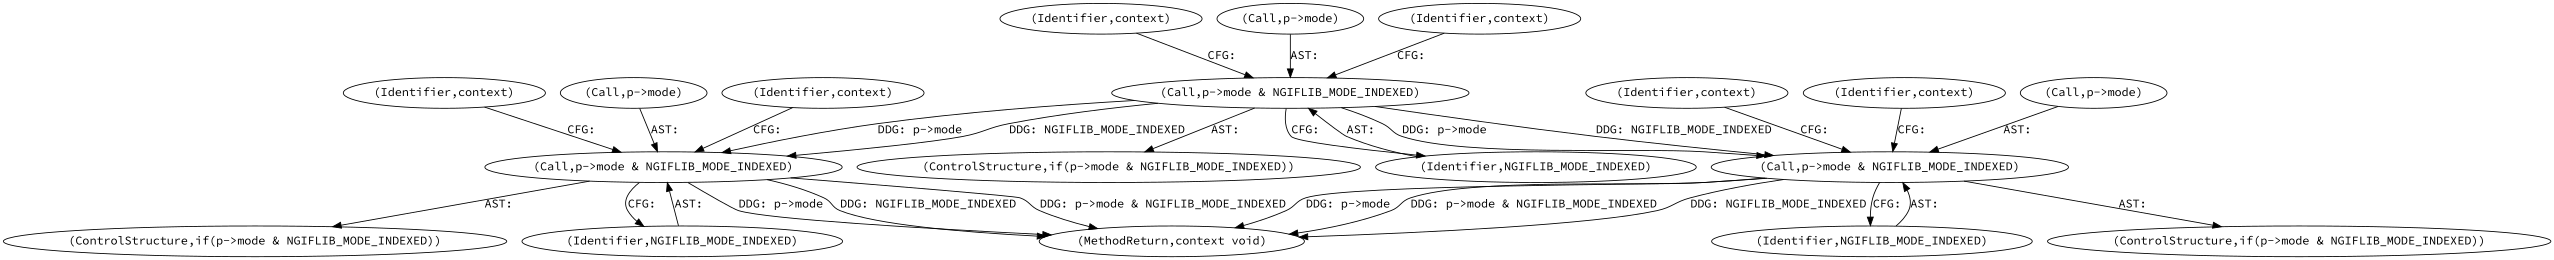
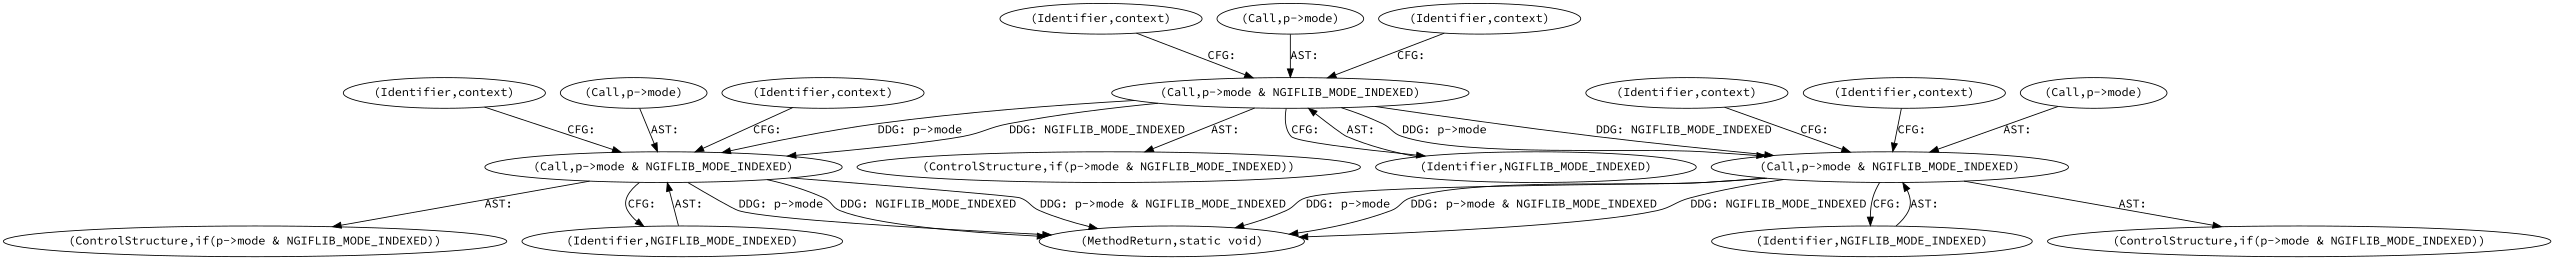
(1172, 241) -> (1172, 241)
